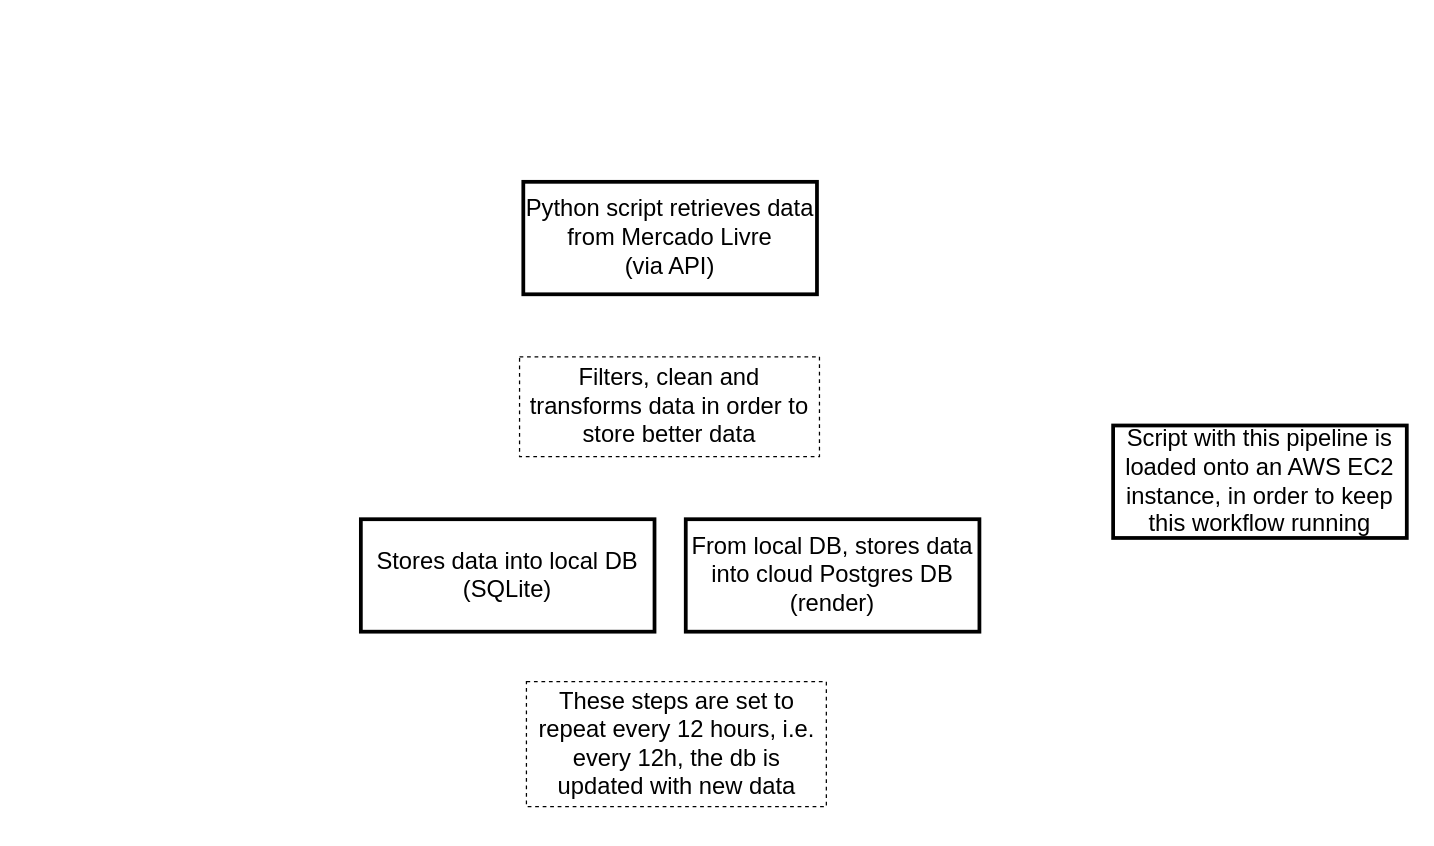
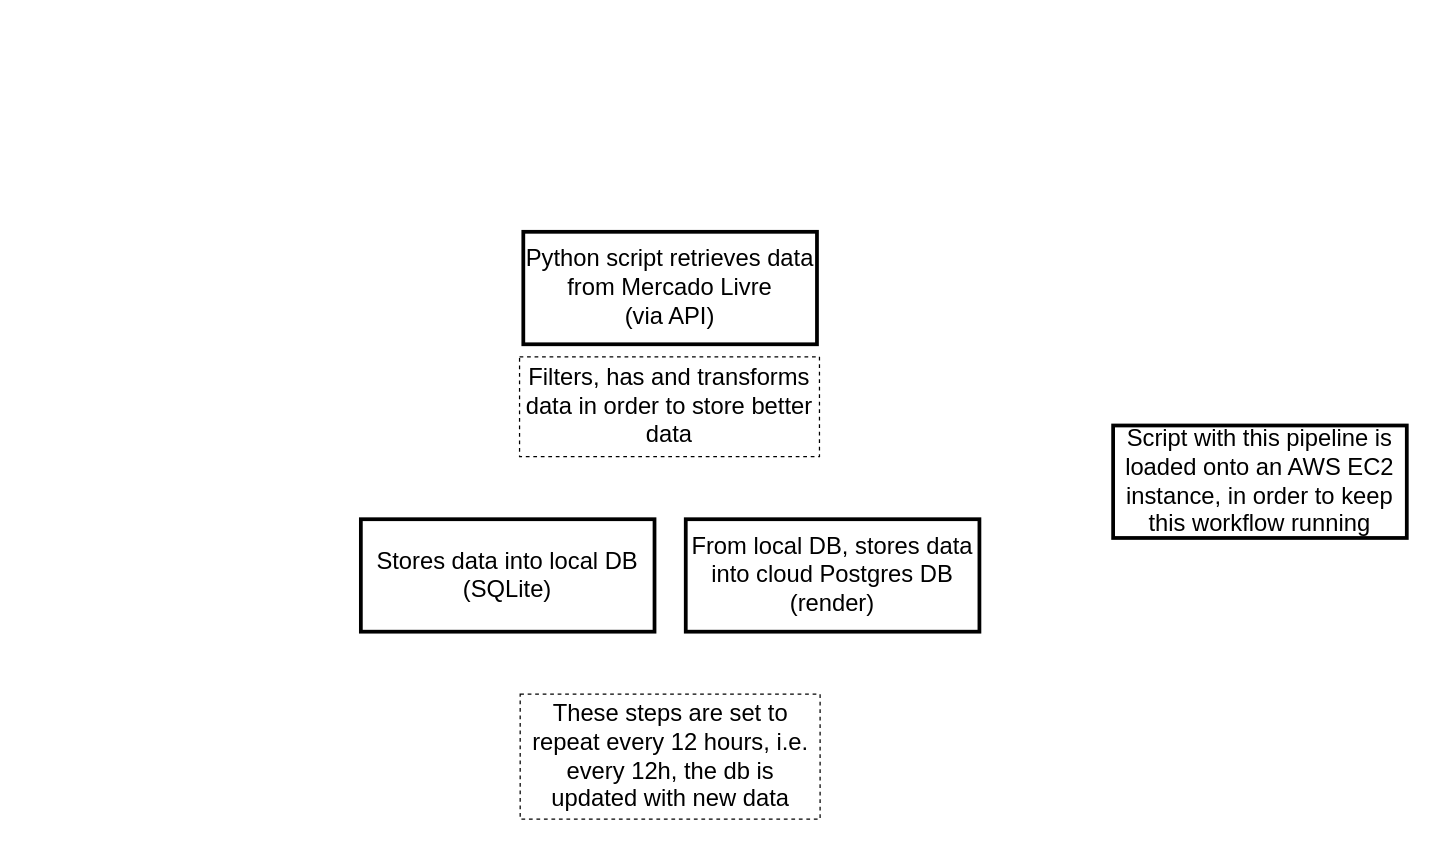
(670, 238) -> (670, 288)
(669, 407) -> (669, 407)
(676, 744) -> (670, 757)
